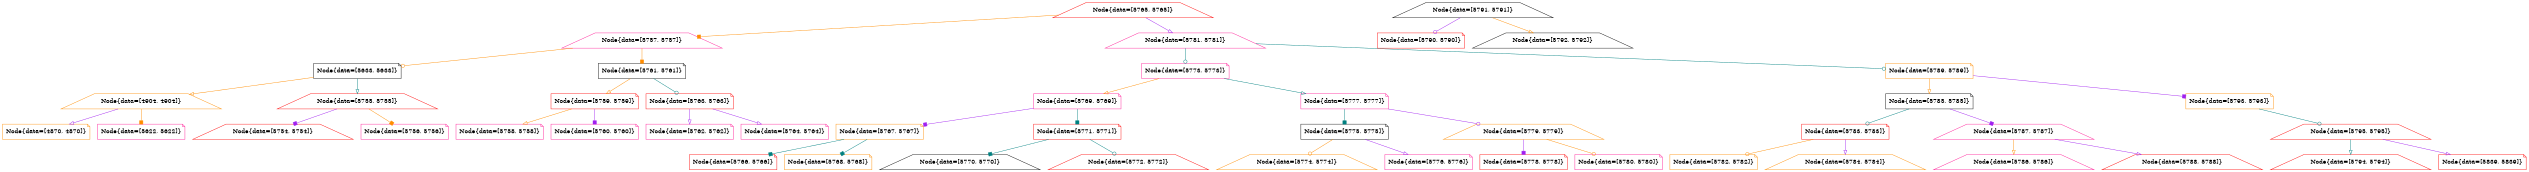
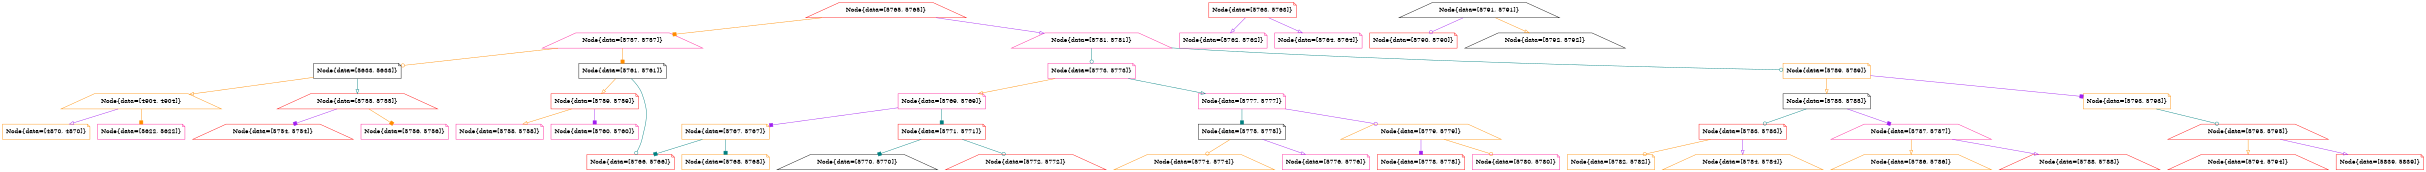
(664, 85) -> (646, 114)
(2351, 145) -> (2248, 145)
(2014, 162) -> (1911, 162)
